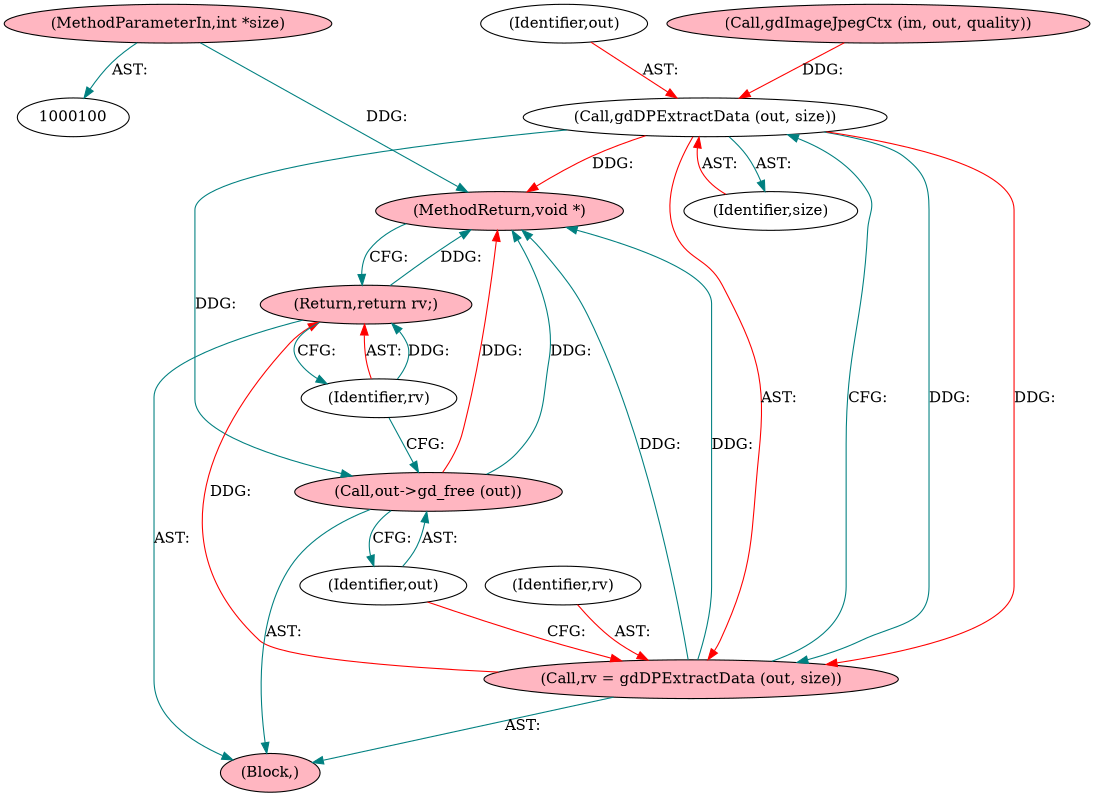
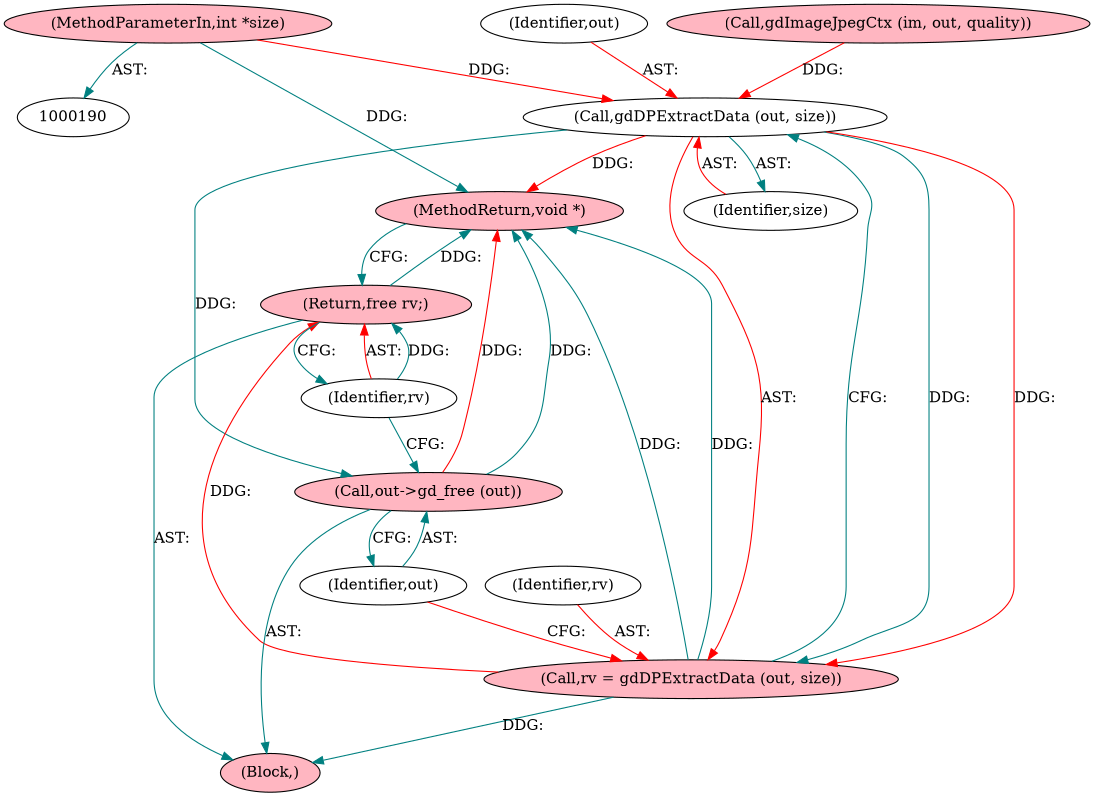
none -> (430, 69)
(73, 117) -> (73, 117)
(366, 305) -> (366, 305)
(525, 726) -> (525, 726)
